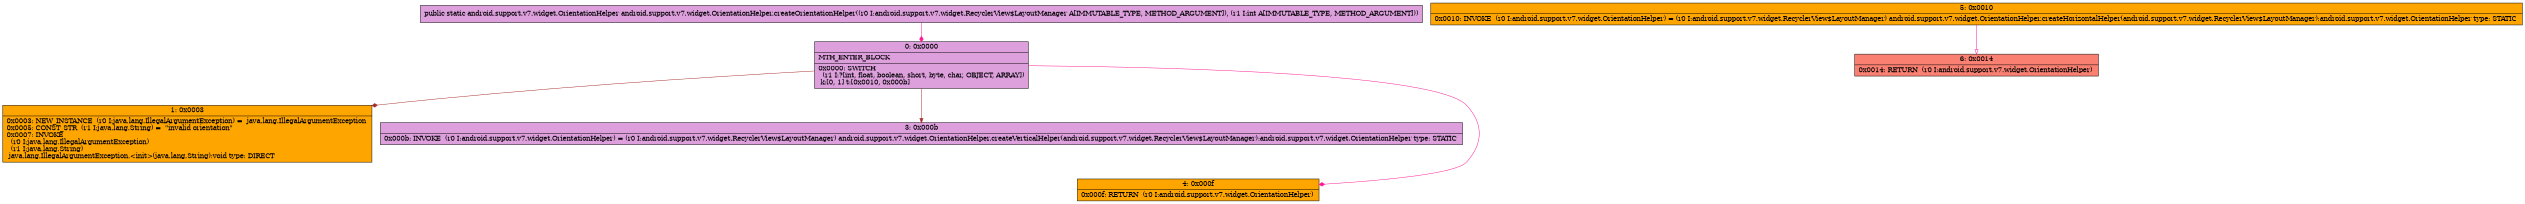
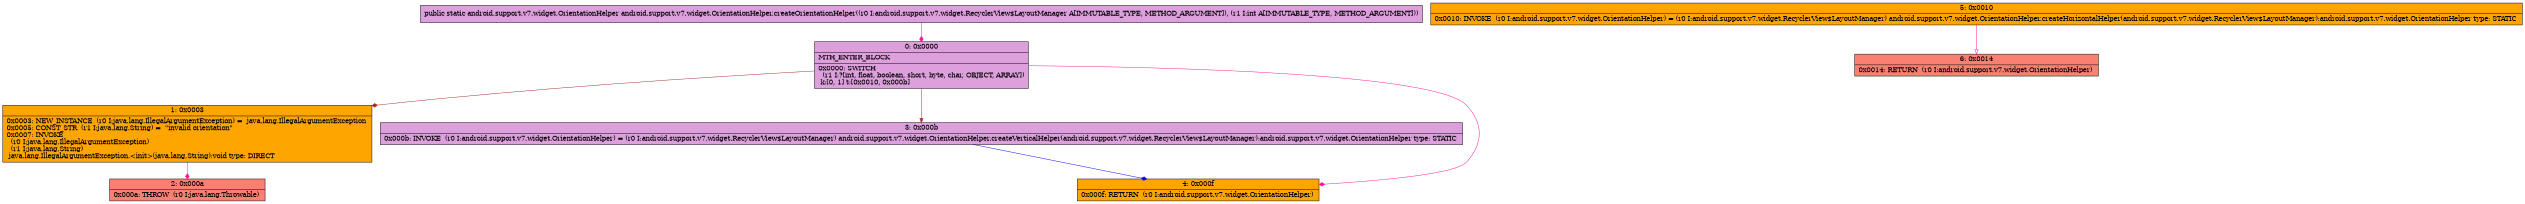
none -> (1057, 161)
none -> (187, 190)
